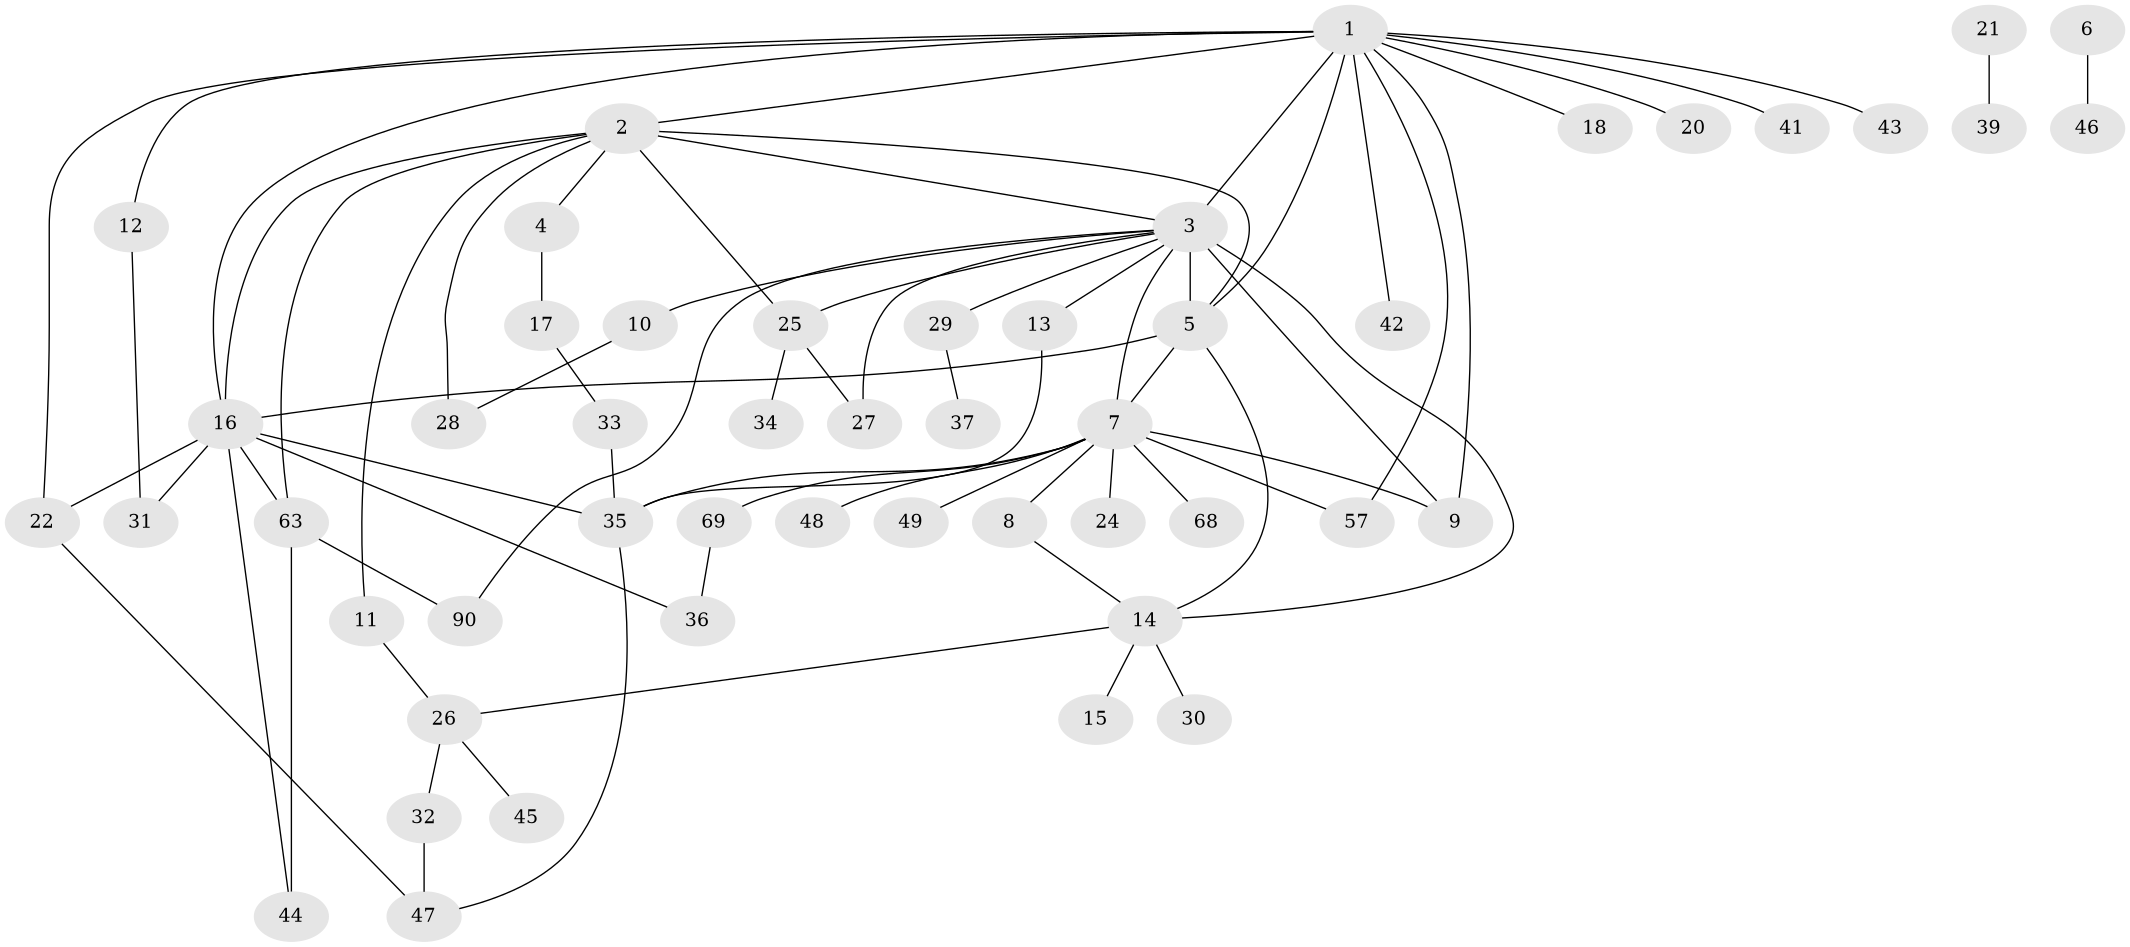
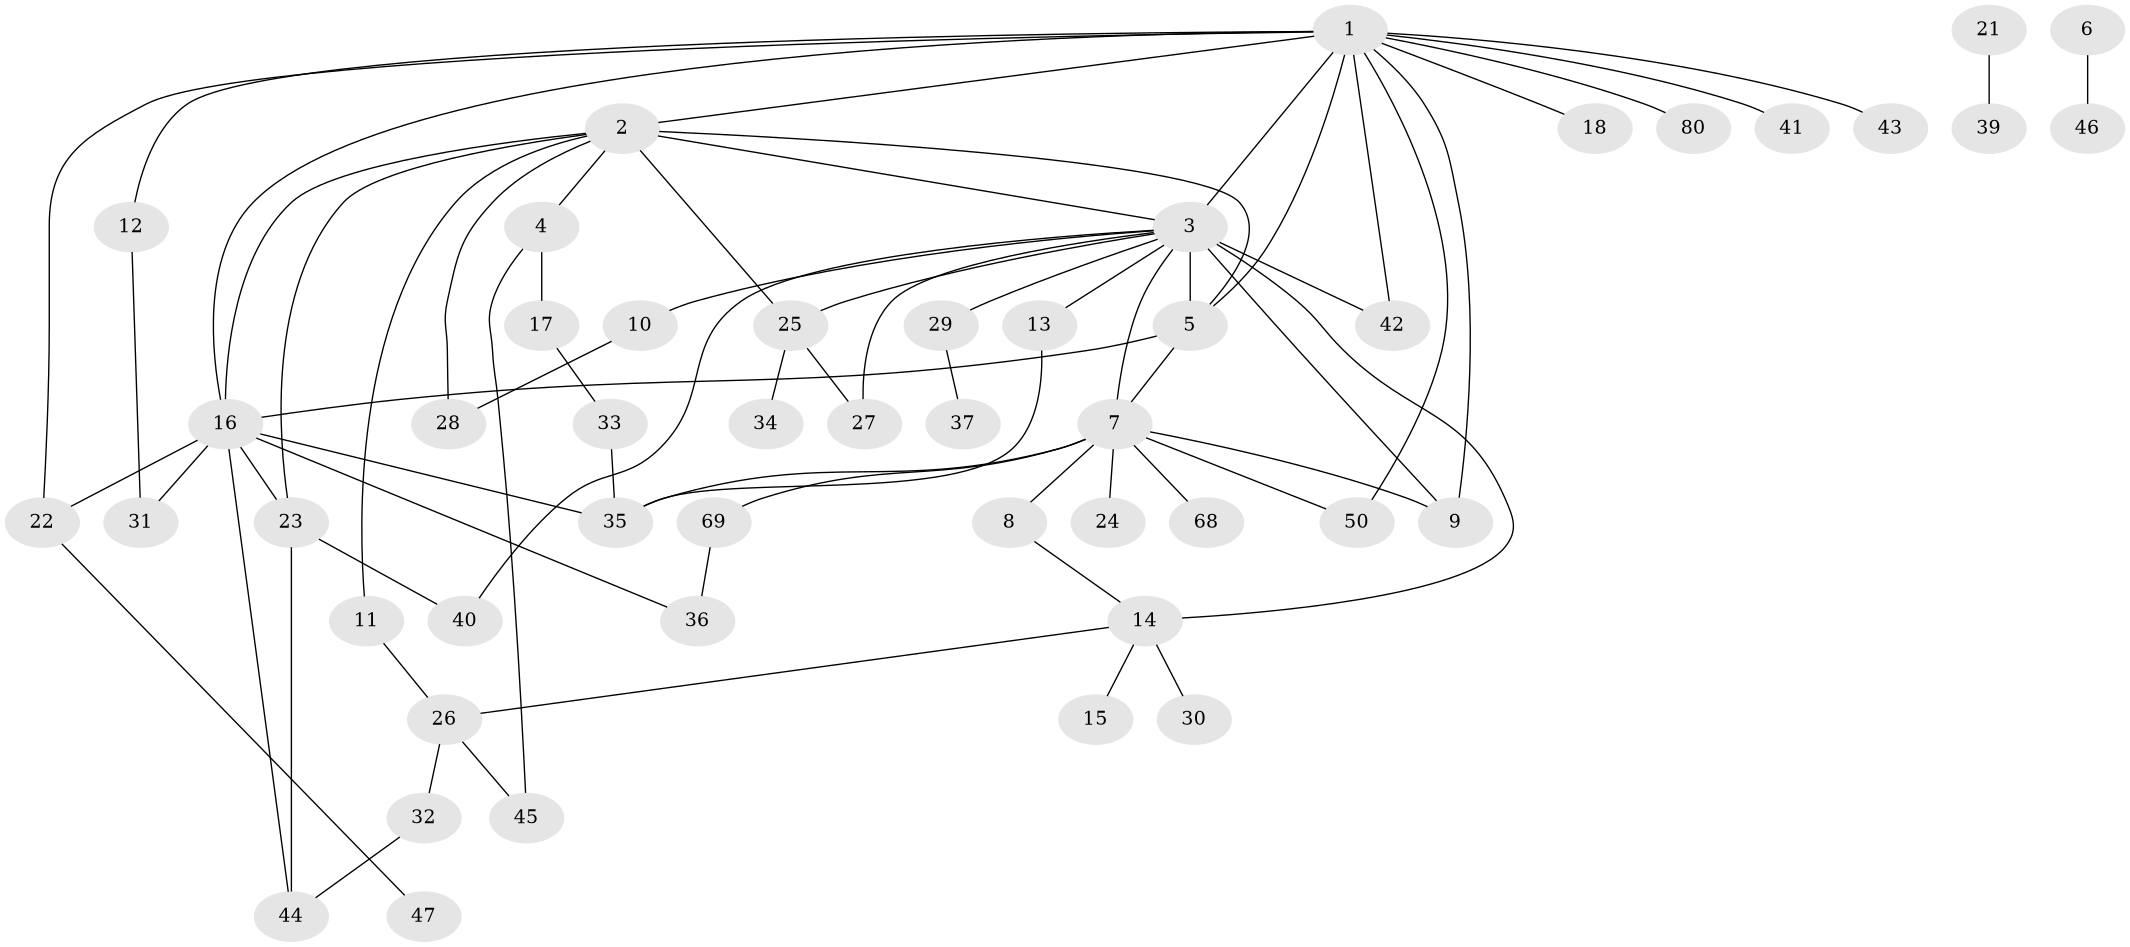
(1694, 129) -> (1694, 129)
none -> (1291, 276)
(1267, 500) -> none
none -> (509, 516)
(291, 523) -> (291, 523)
(813, 523) -> none
(911, 523) -> none
(1357, 523) -> (1357, 523)
(465, 621) -> (465, 621)
(612, 767) -> none
(424, 867) -> (358, 867)
